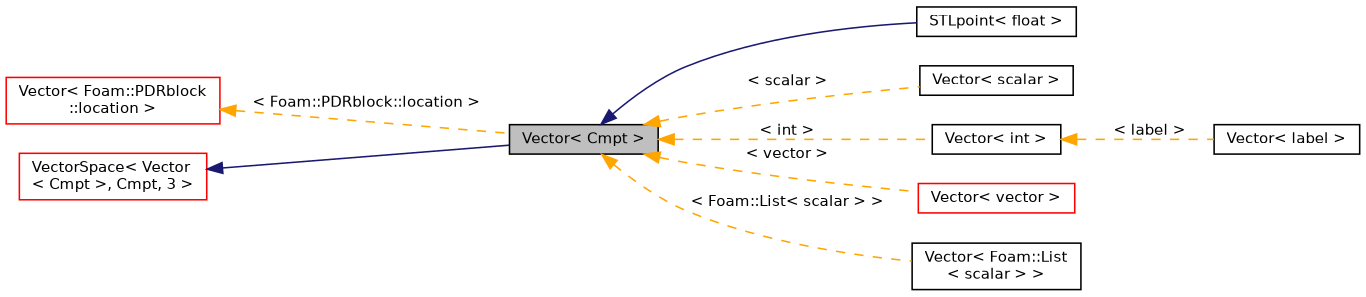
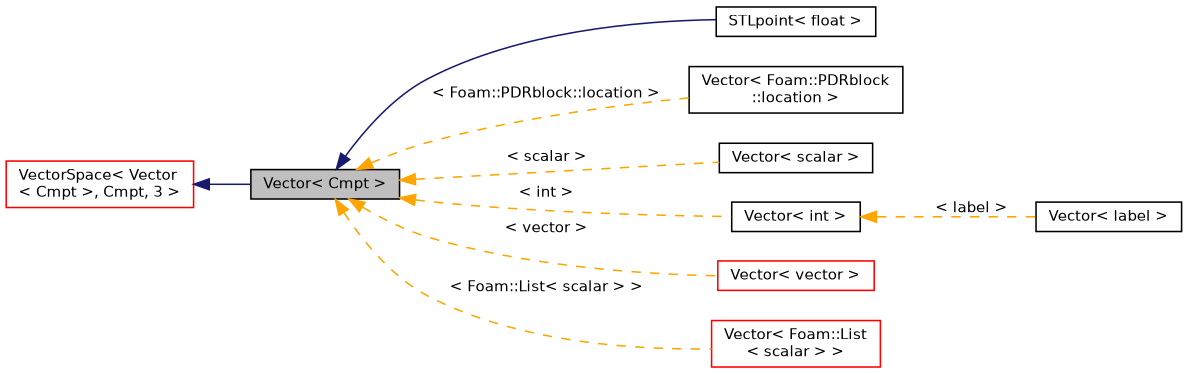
(113, 101) -> (796, 90)
(373, 122) -> (528, 120)
(997, 266) -> (796, 344)
